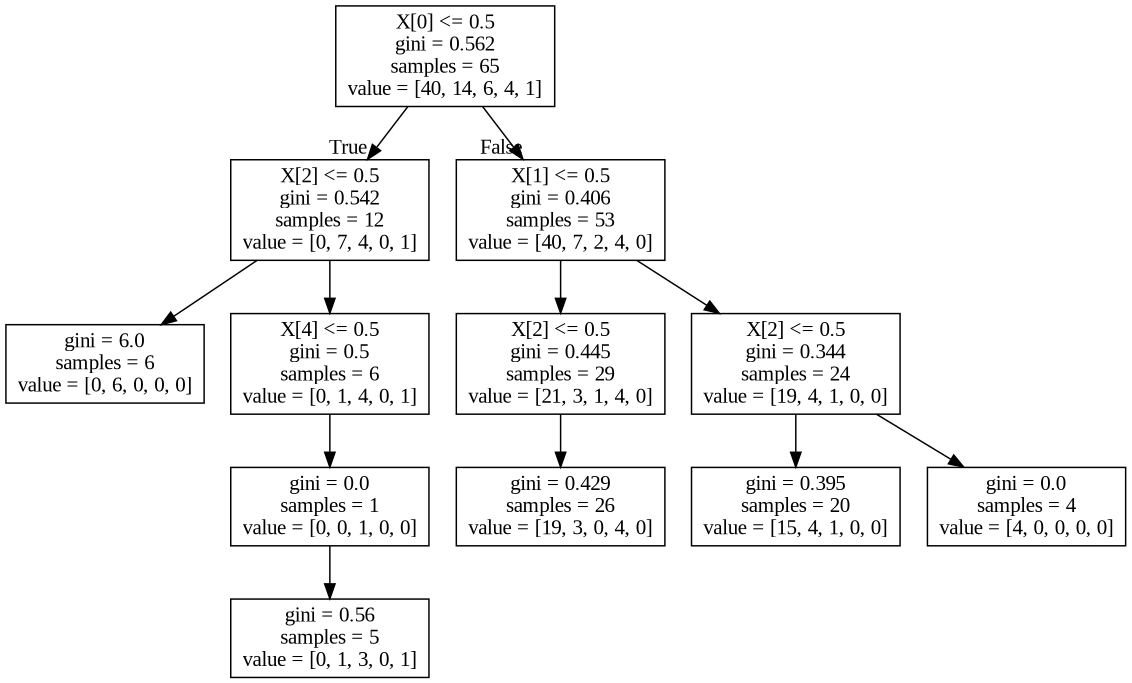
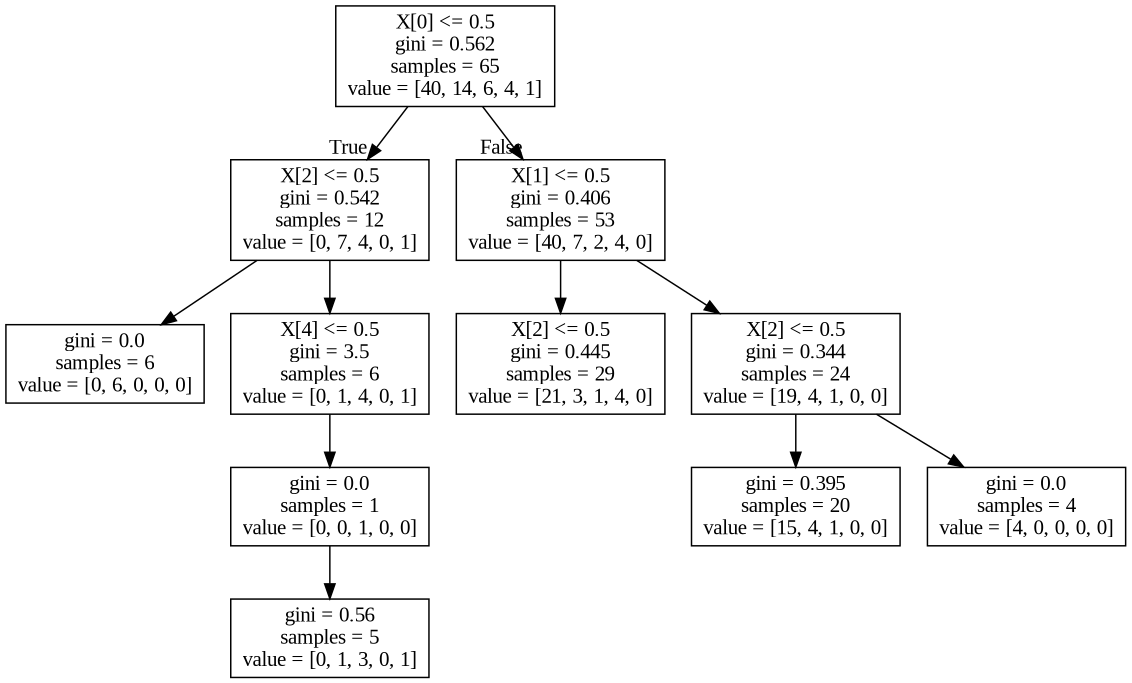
(105, 364) -> (105, 364)
(330, 364) -> (330, 364)
(561, 507) -> none
